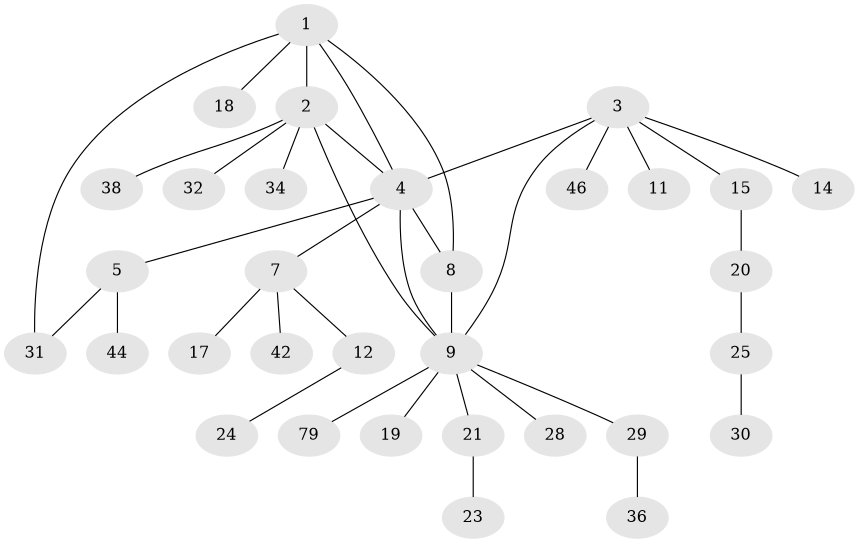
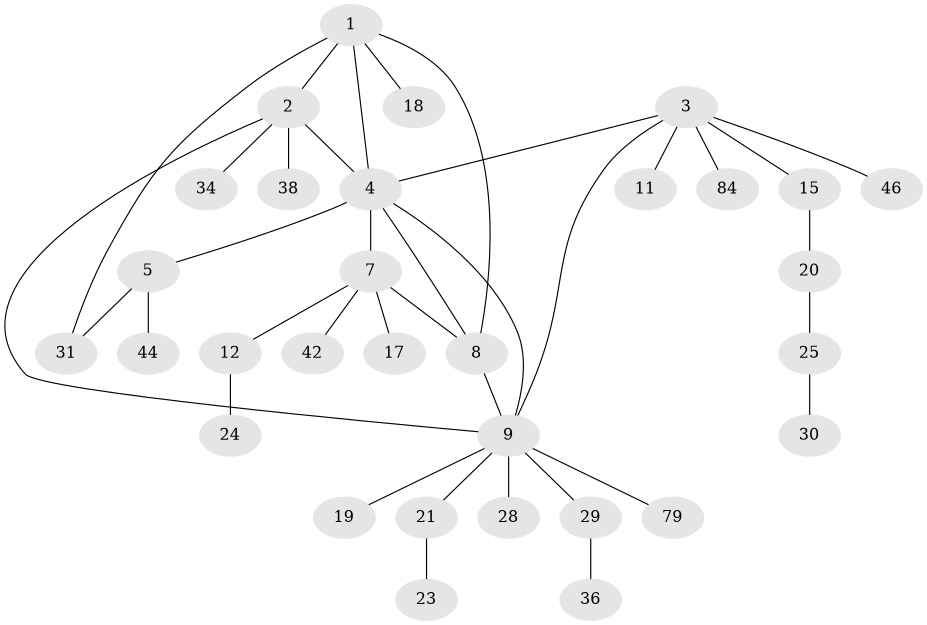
(194, 189) -> none
(823, 189) -> (728, 189)
none -> (424, 312)
